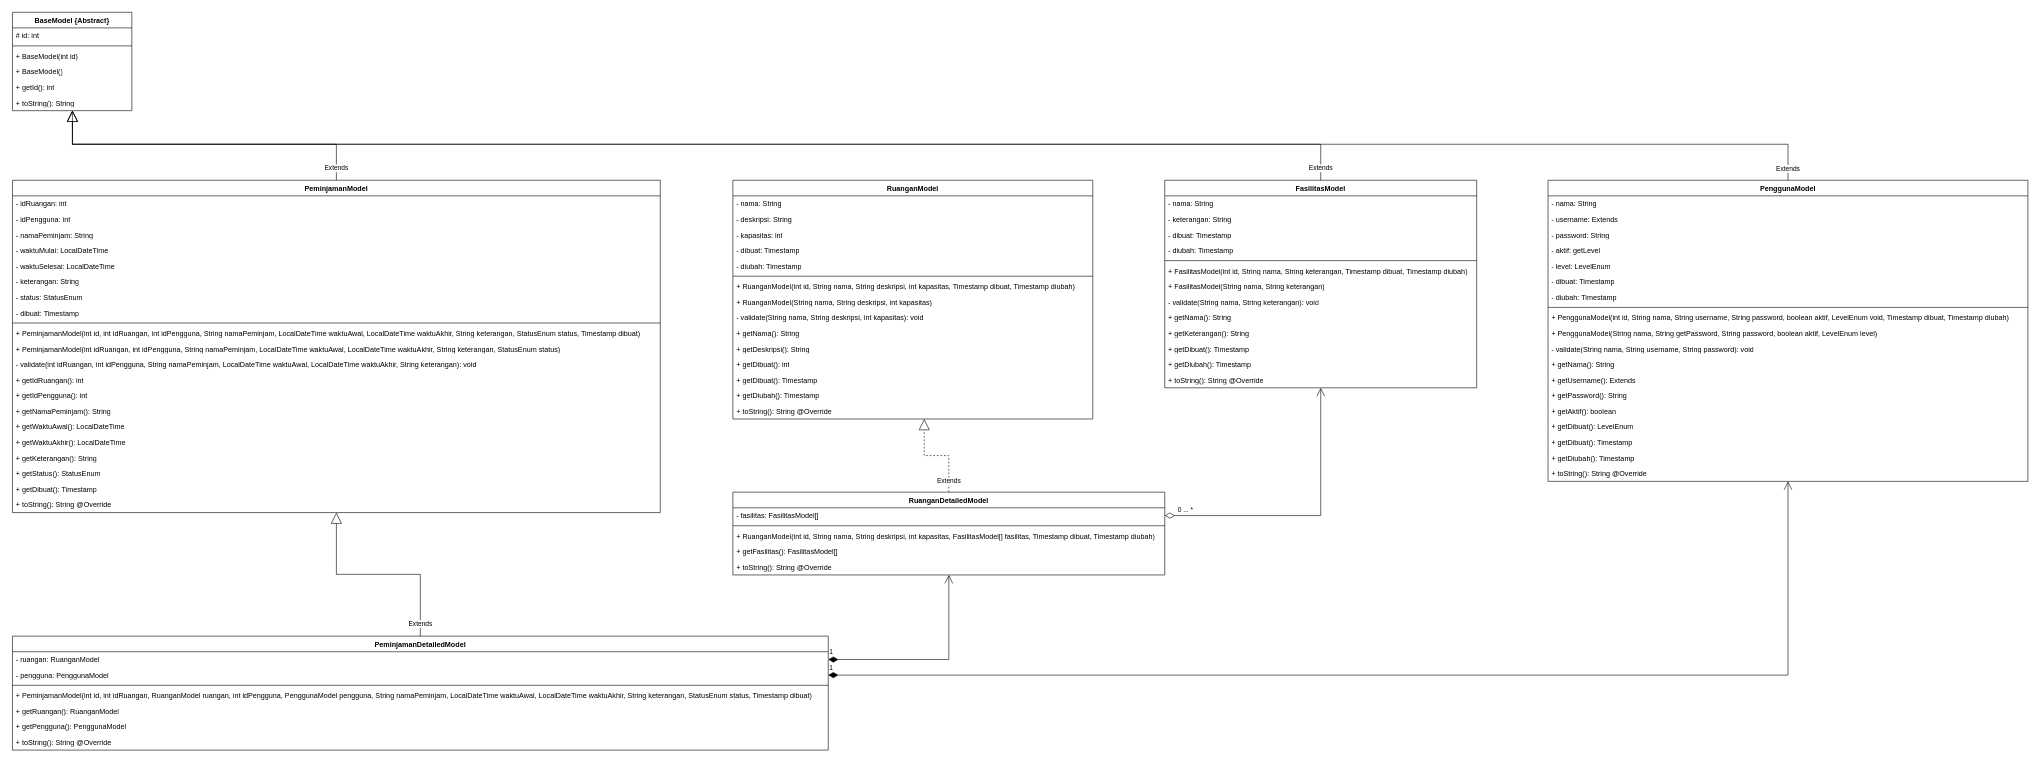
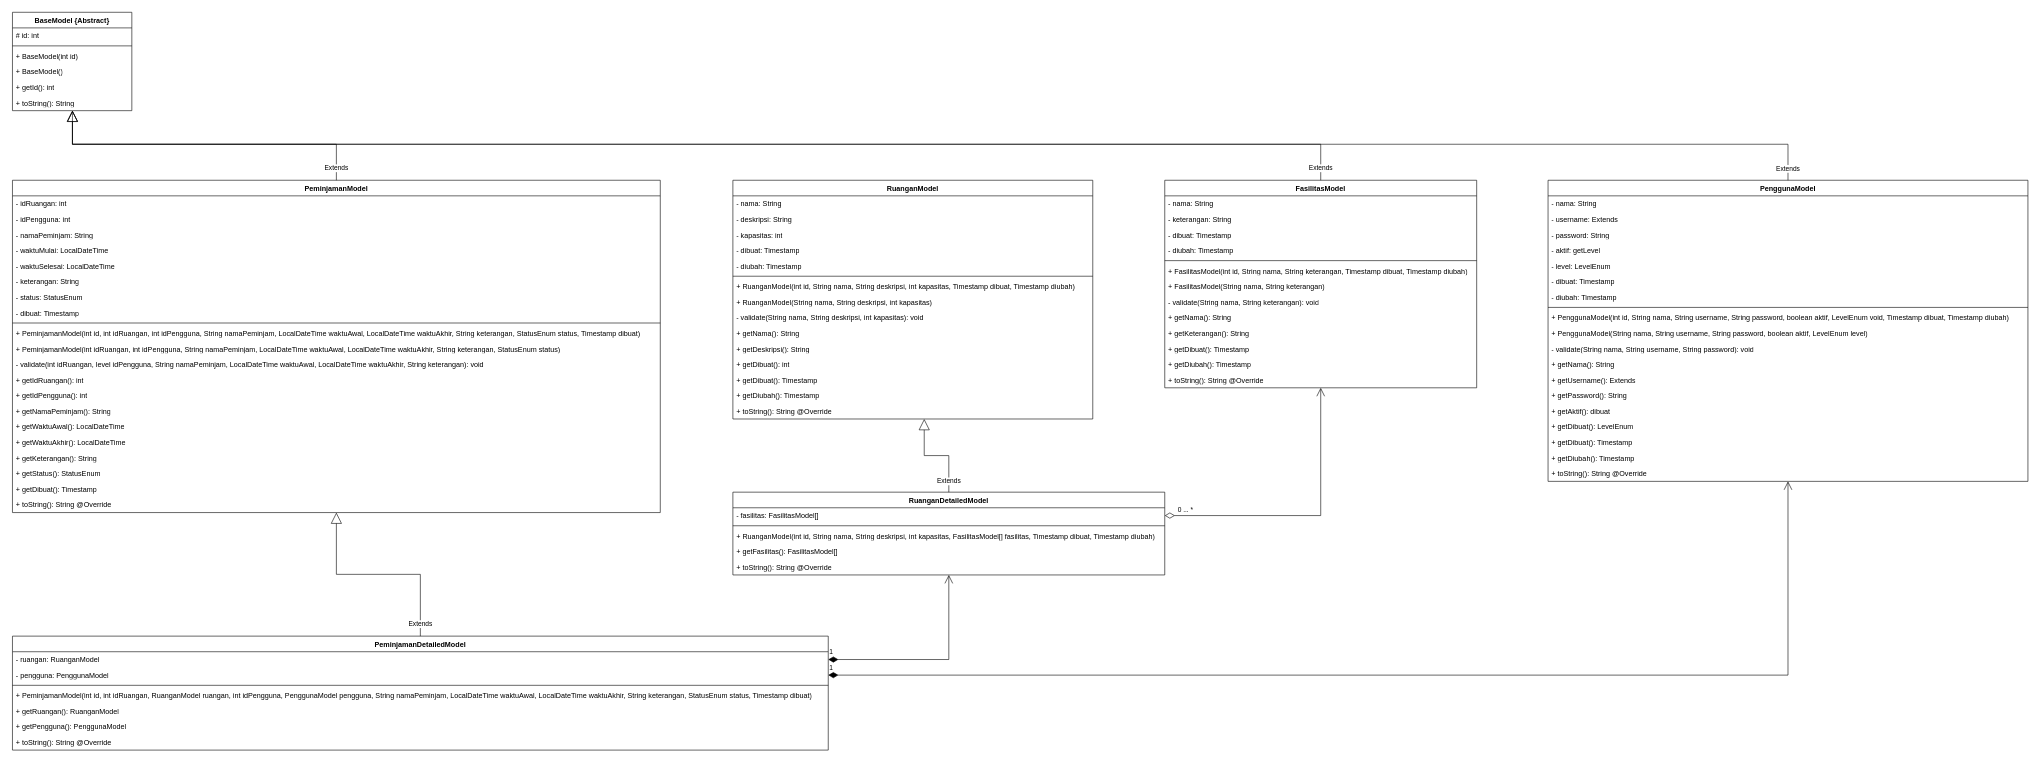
(1726, 334) -> (1720, 334)
(261, 365) -> (264, 365)
(1590, 412) -> (1588, 412)
(942, 456) -> (942, 456)
